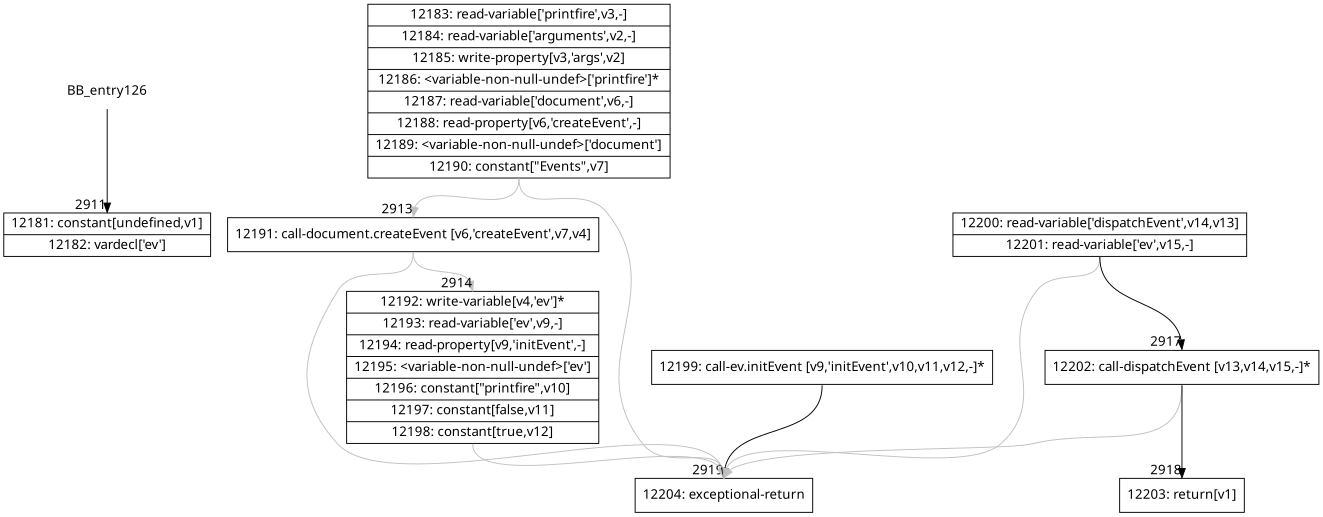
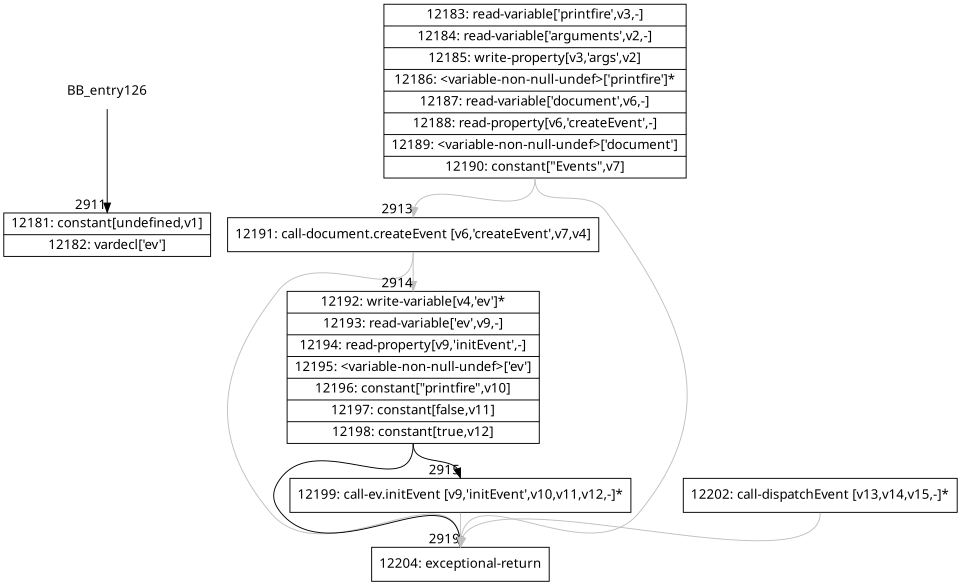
(1100, 235) -> none
(778, 430) -> (460, 525)
none -> (432, 460)
(594, 461) -> (283, 514)
(1182, 495) -> none
